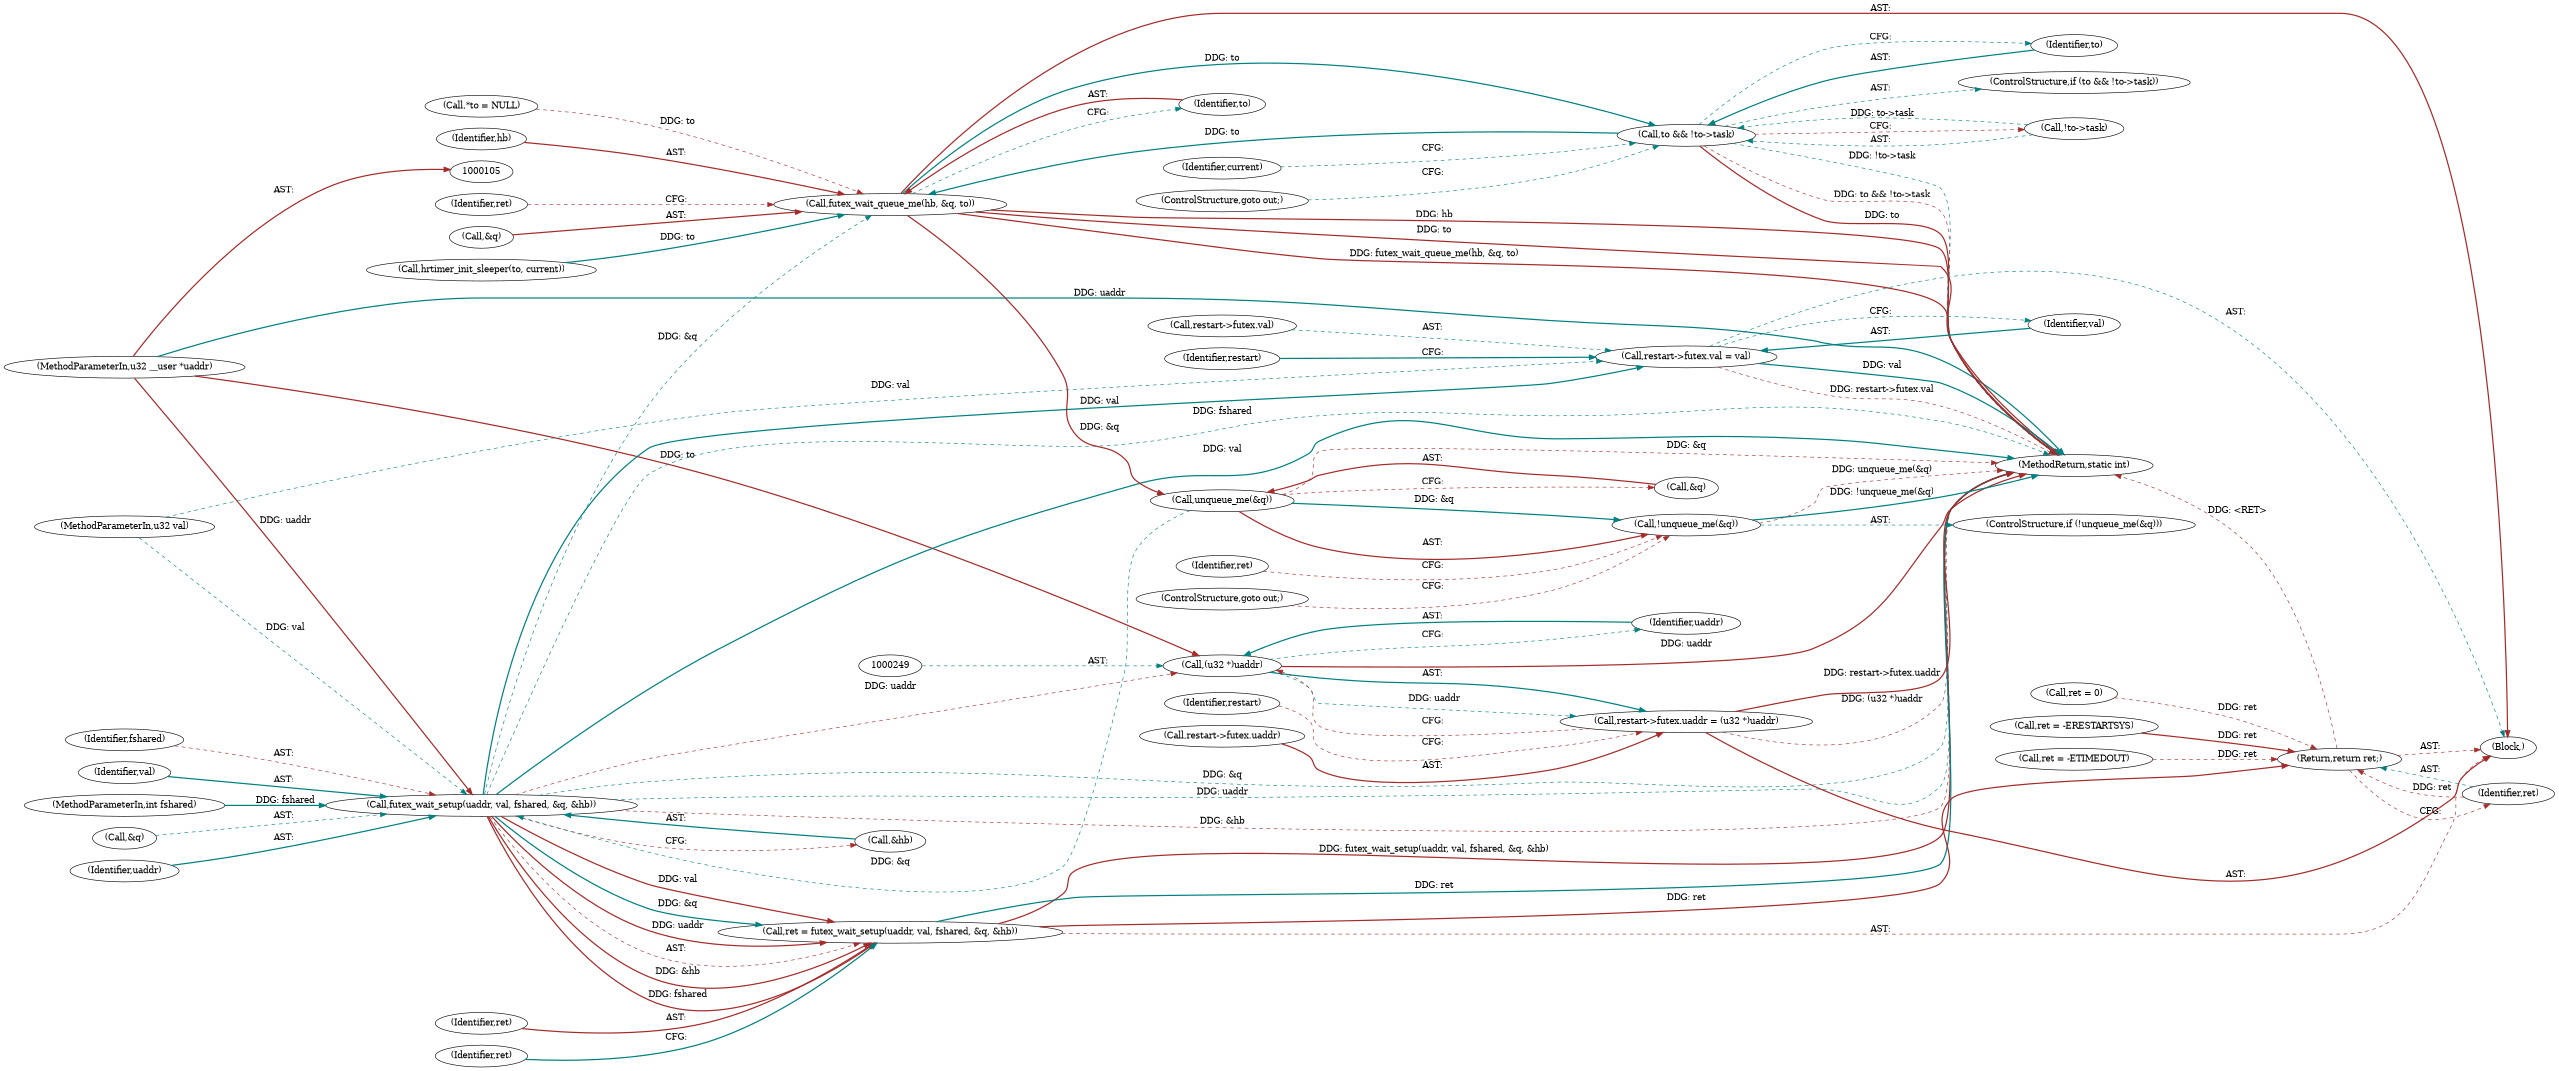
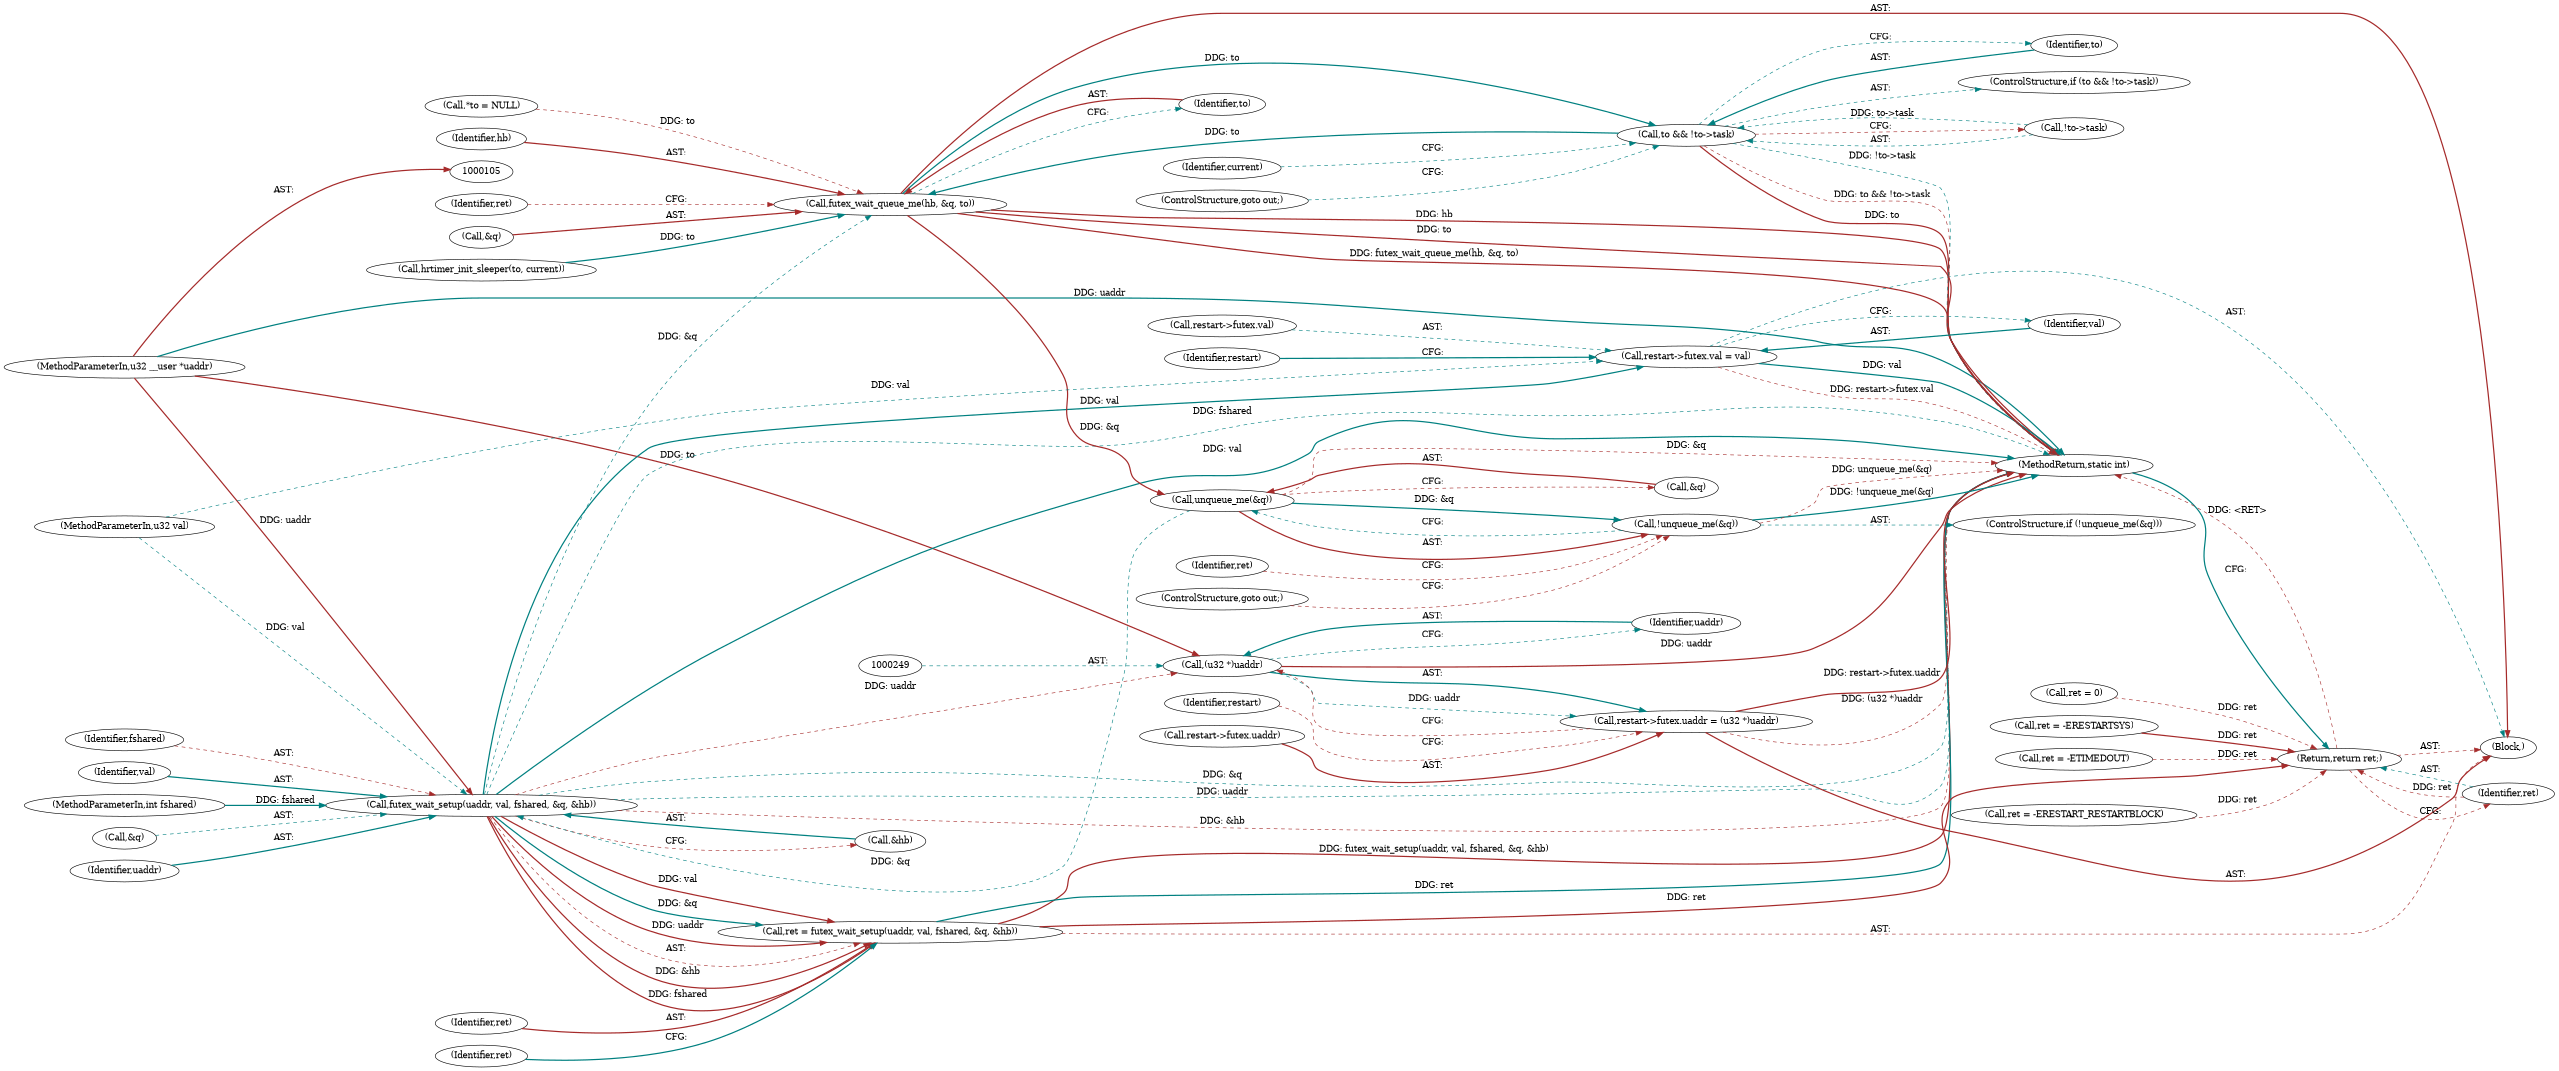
none -> (1439, 535)
none -> (2221, 603)
none -> (2074, 815)
